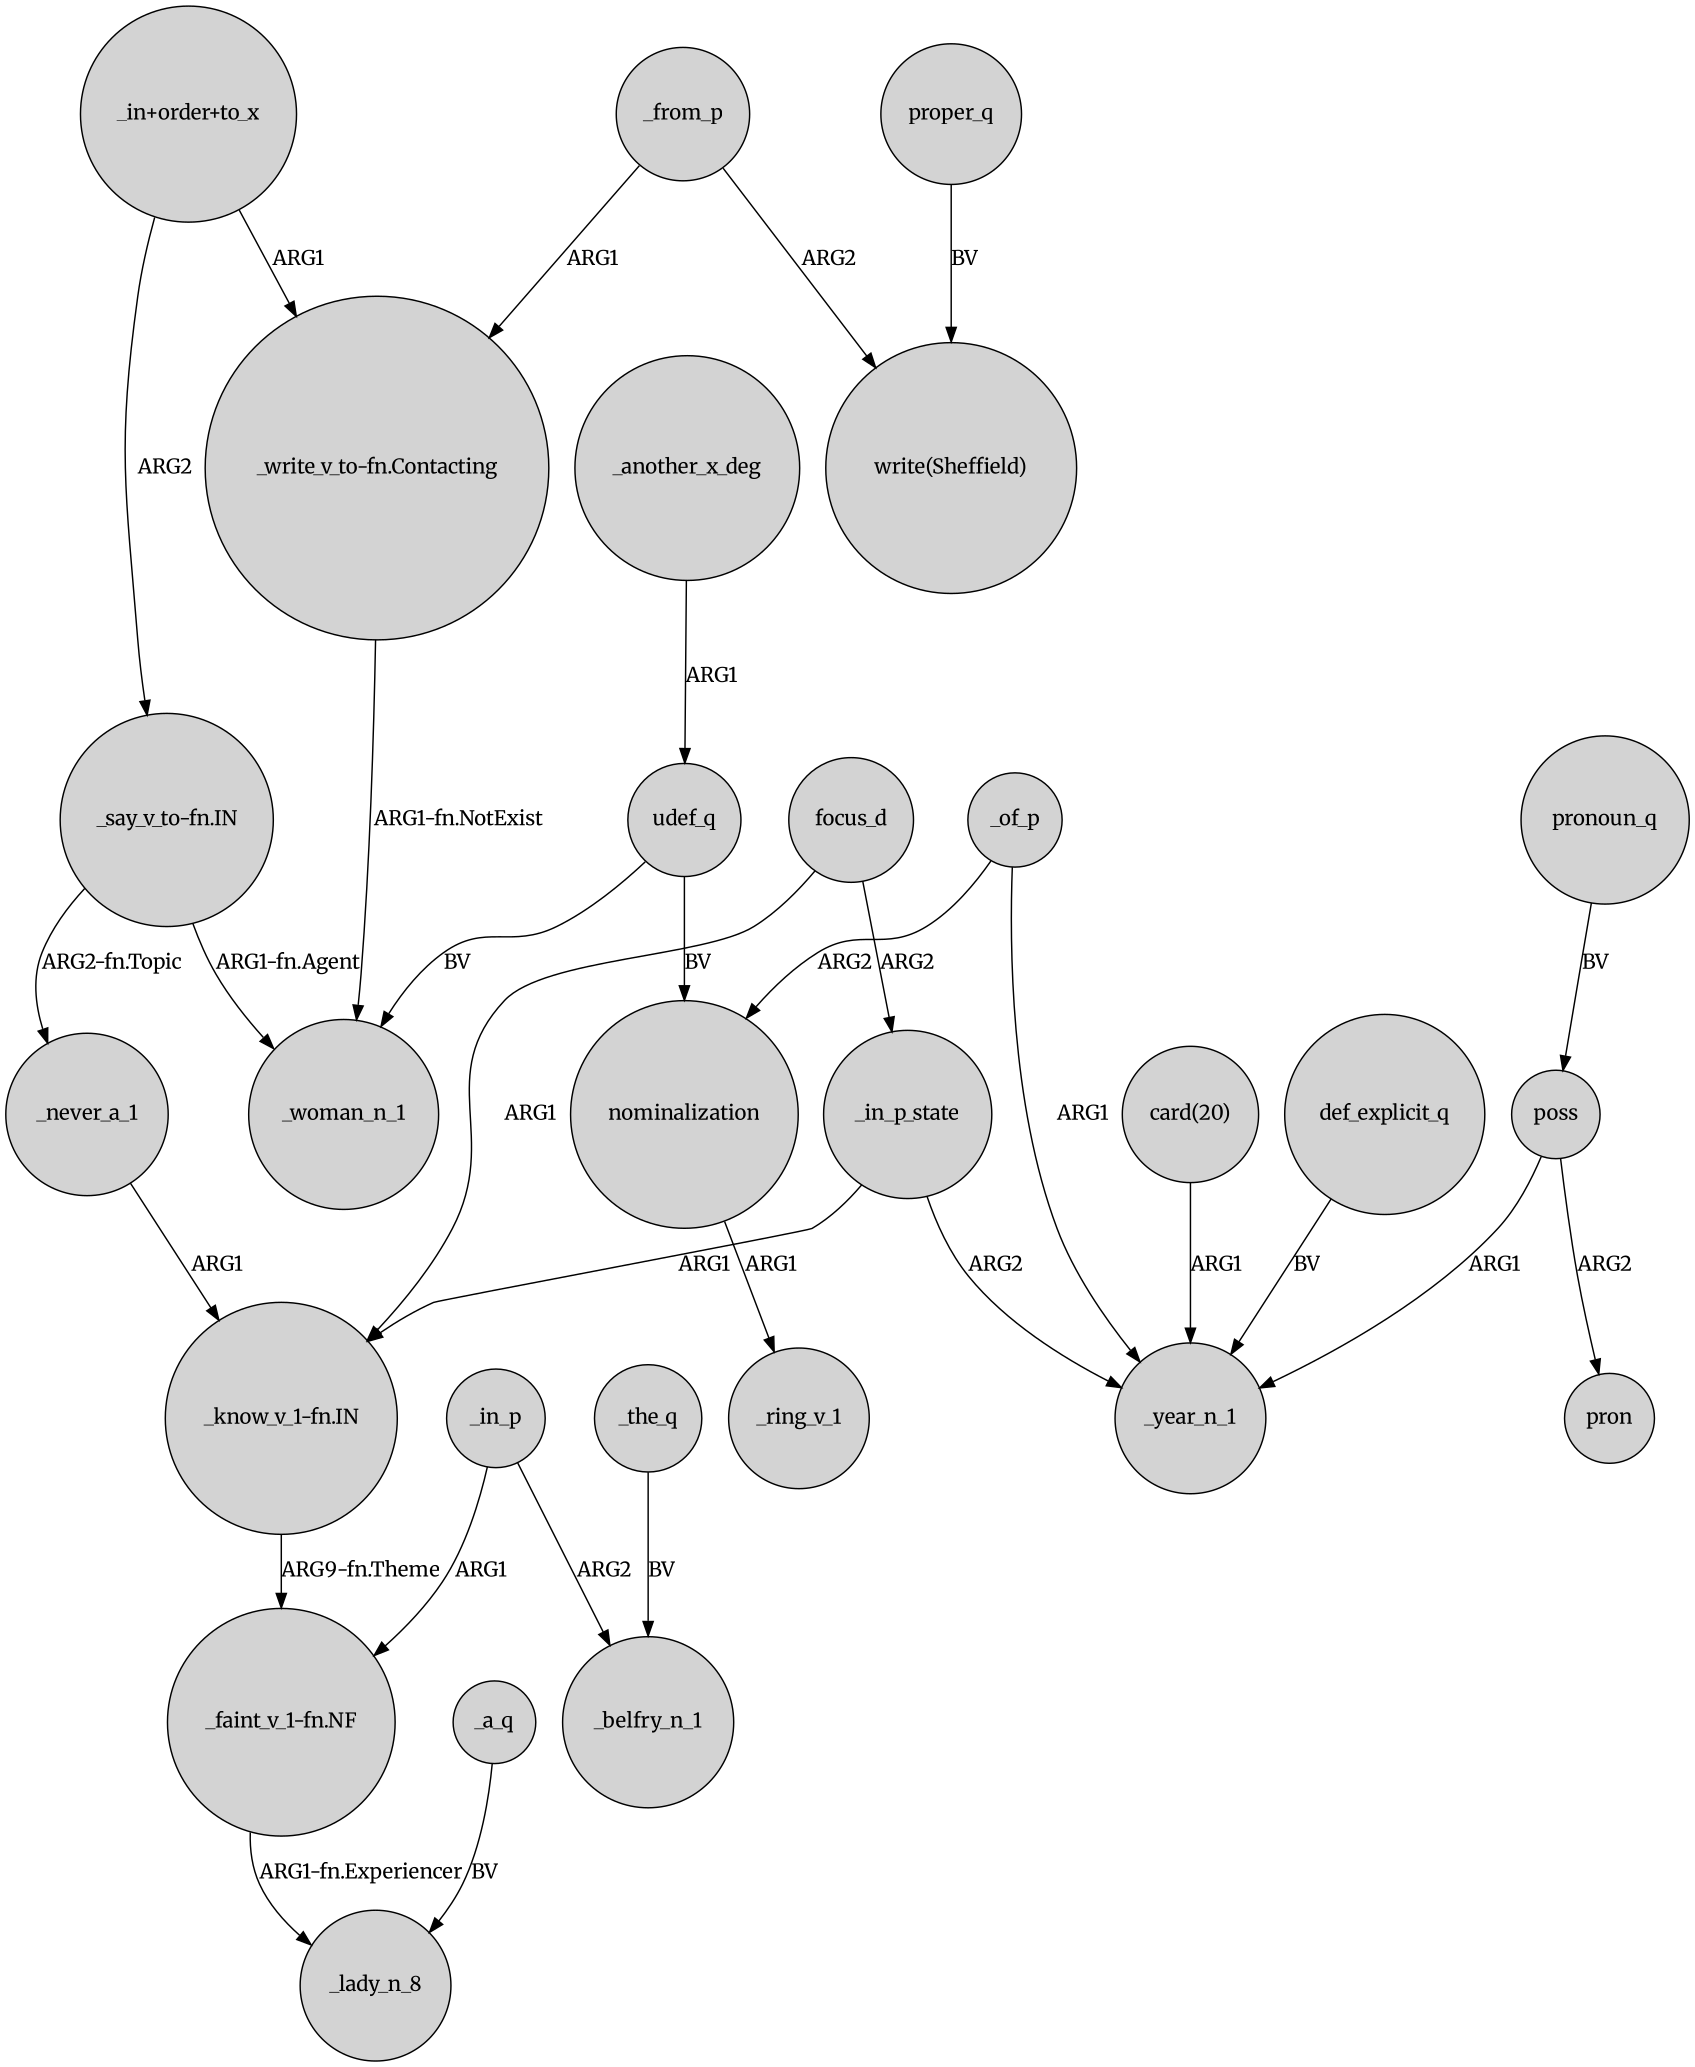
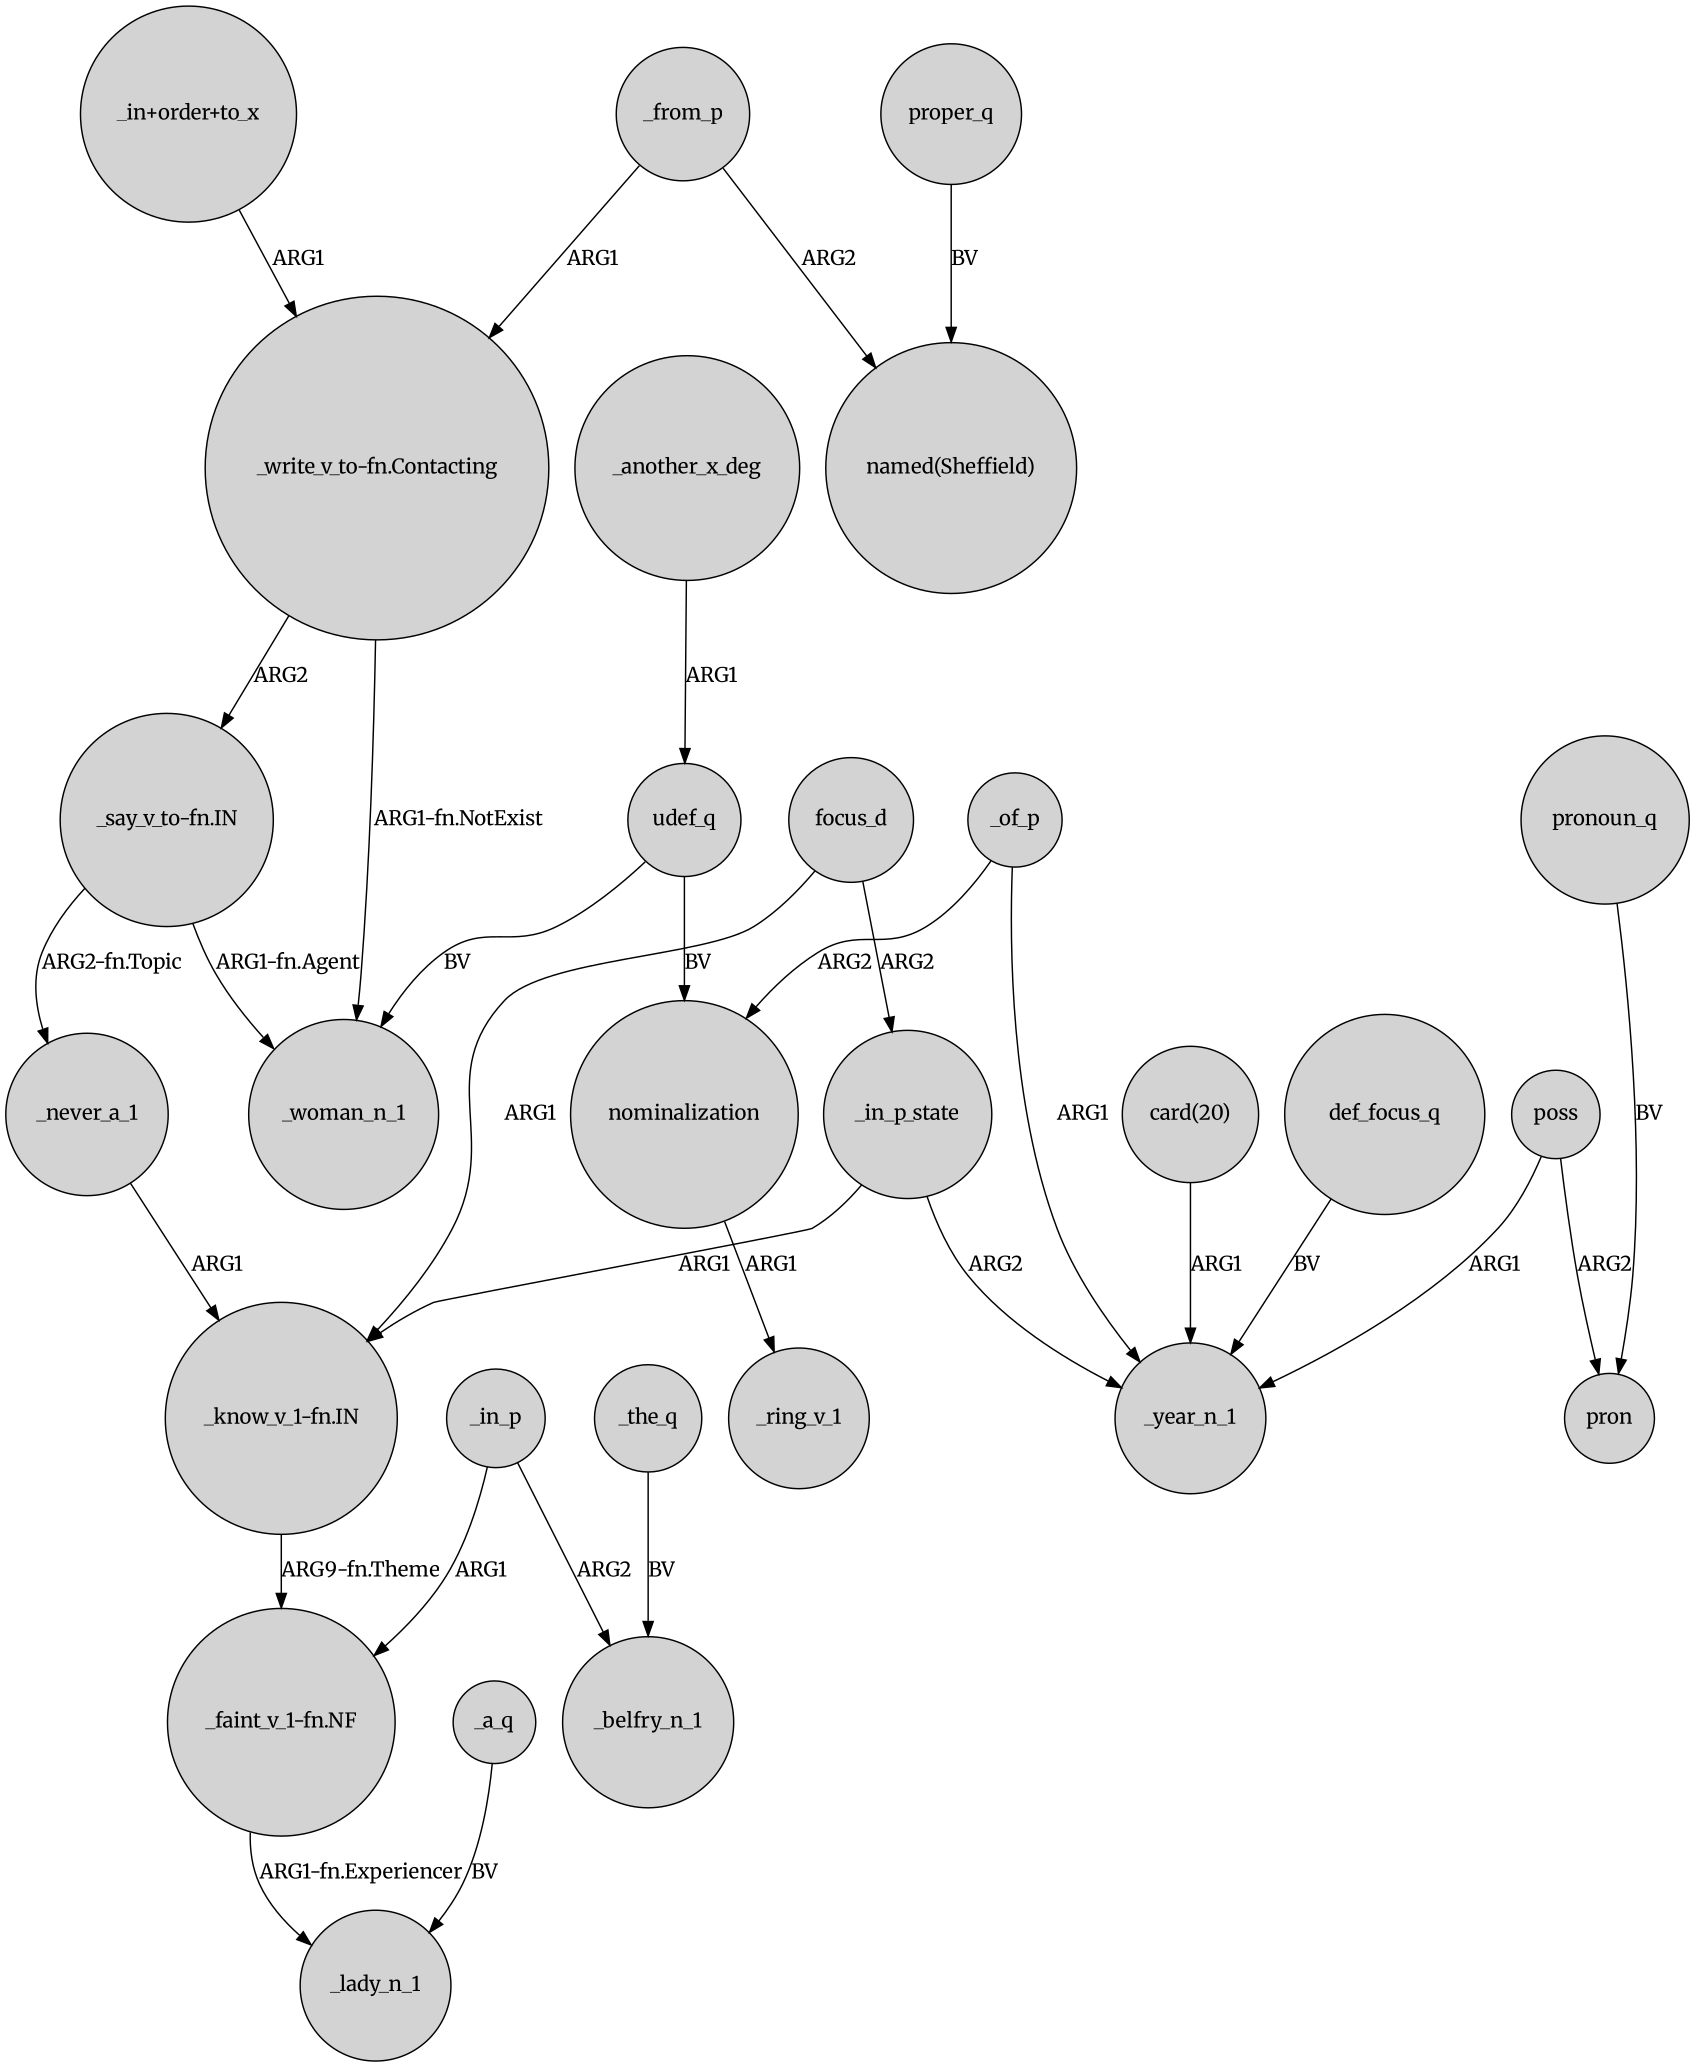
(125, 458) -> (259, 665)
(951, 468) -> (951, 468)
(1578, 979) -> (1636, 1131)
(1385, 1114) -> (1385, 1114)
(376, 1986) -> (376, 1986)
